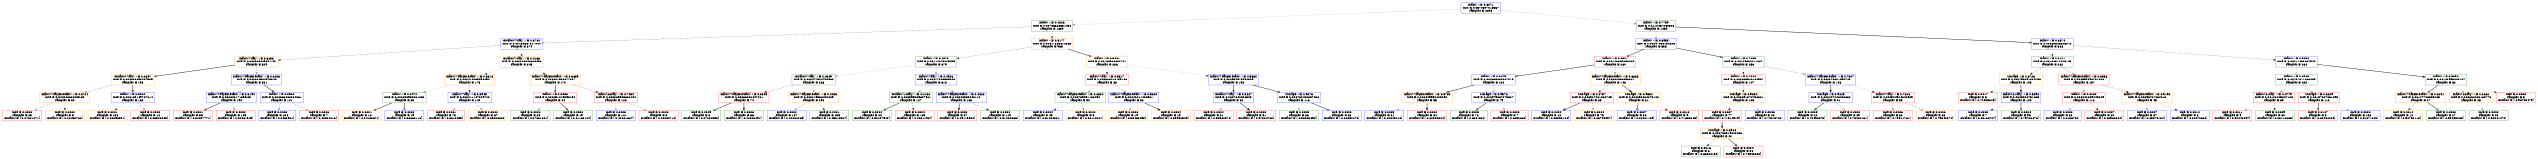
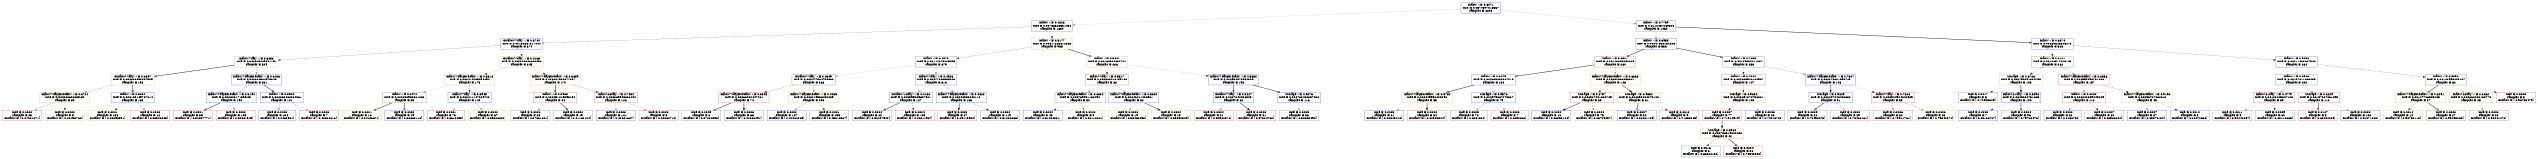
(2370, 71) -> (2370, 71)
(1482, 106) -> (1482, 106)
(1342, 115) -> none
